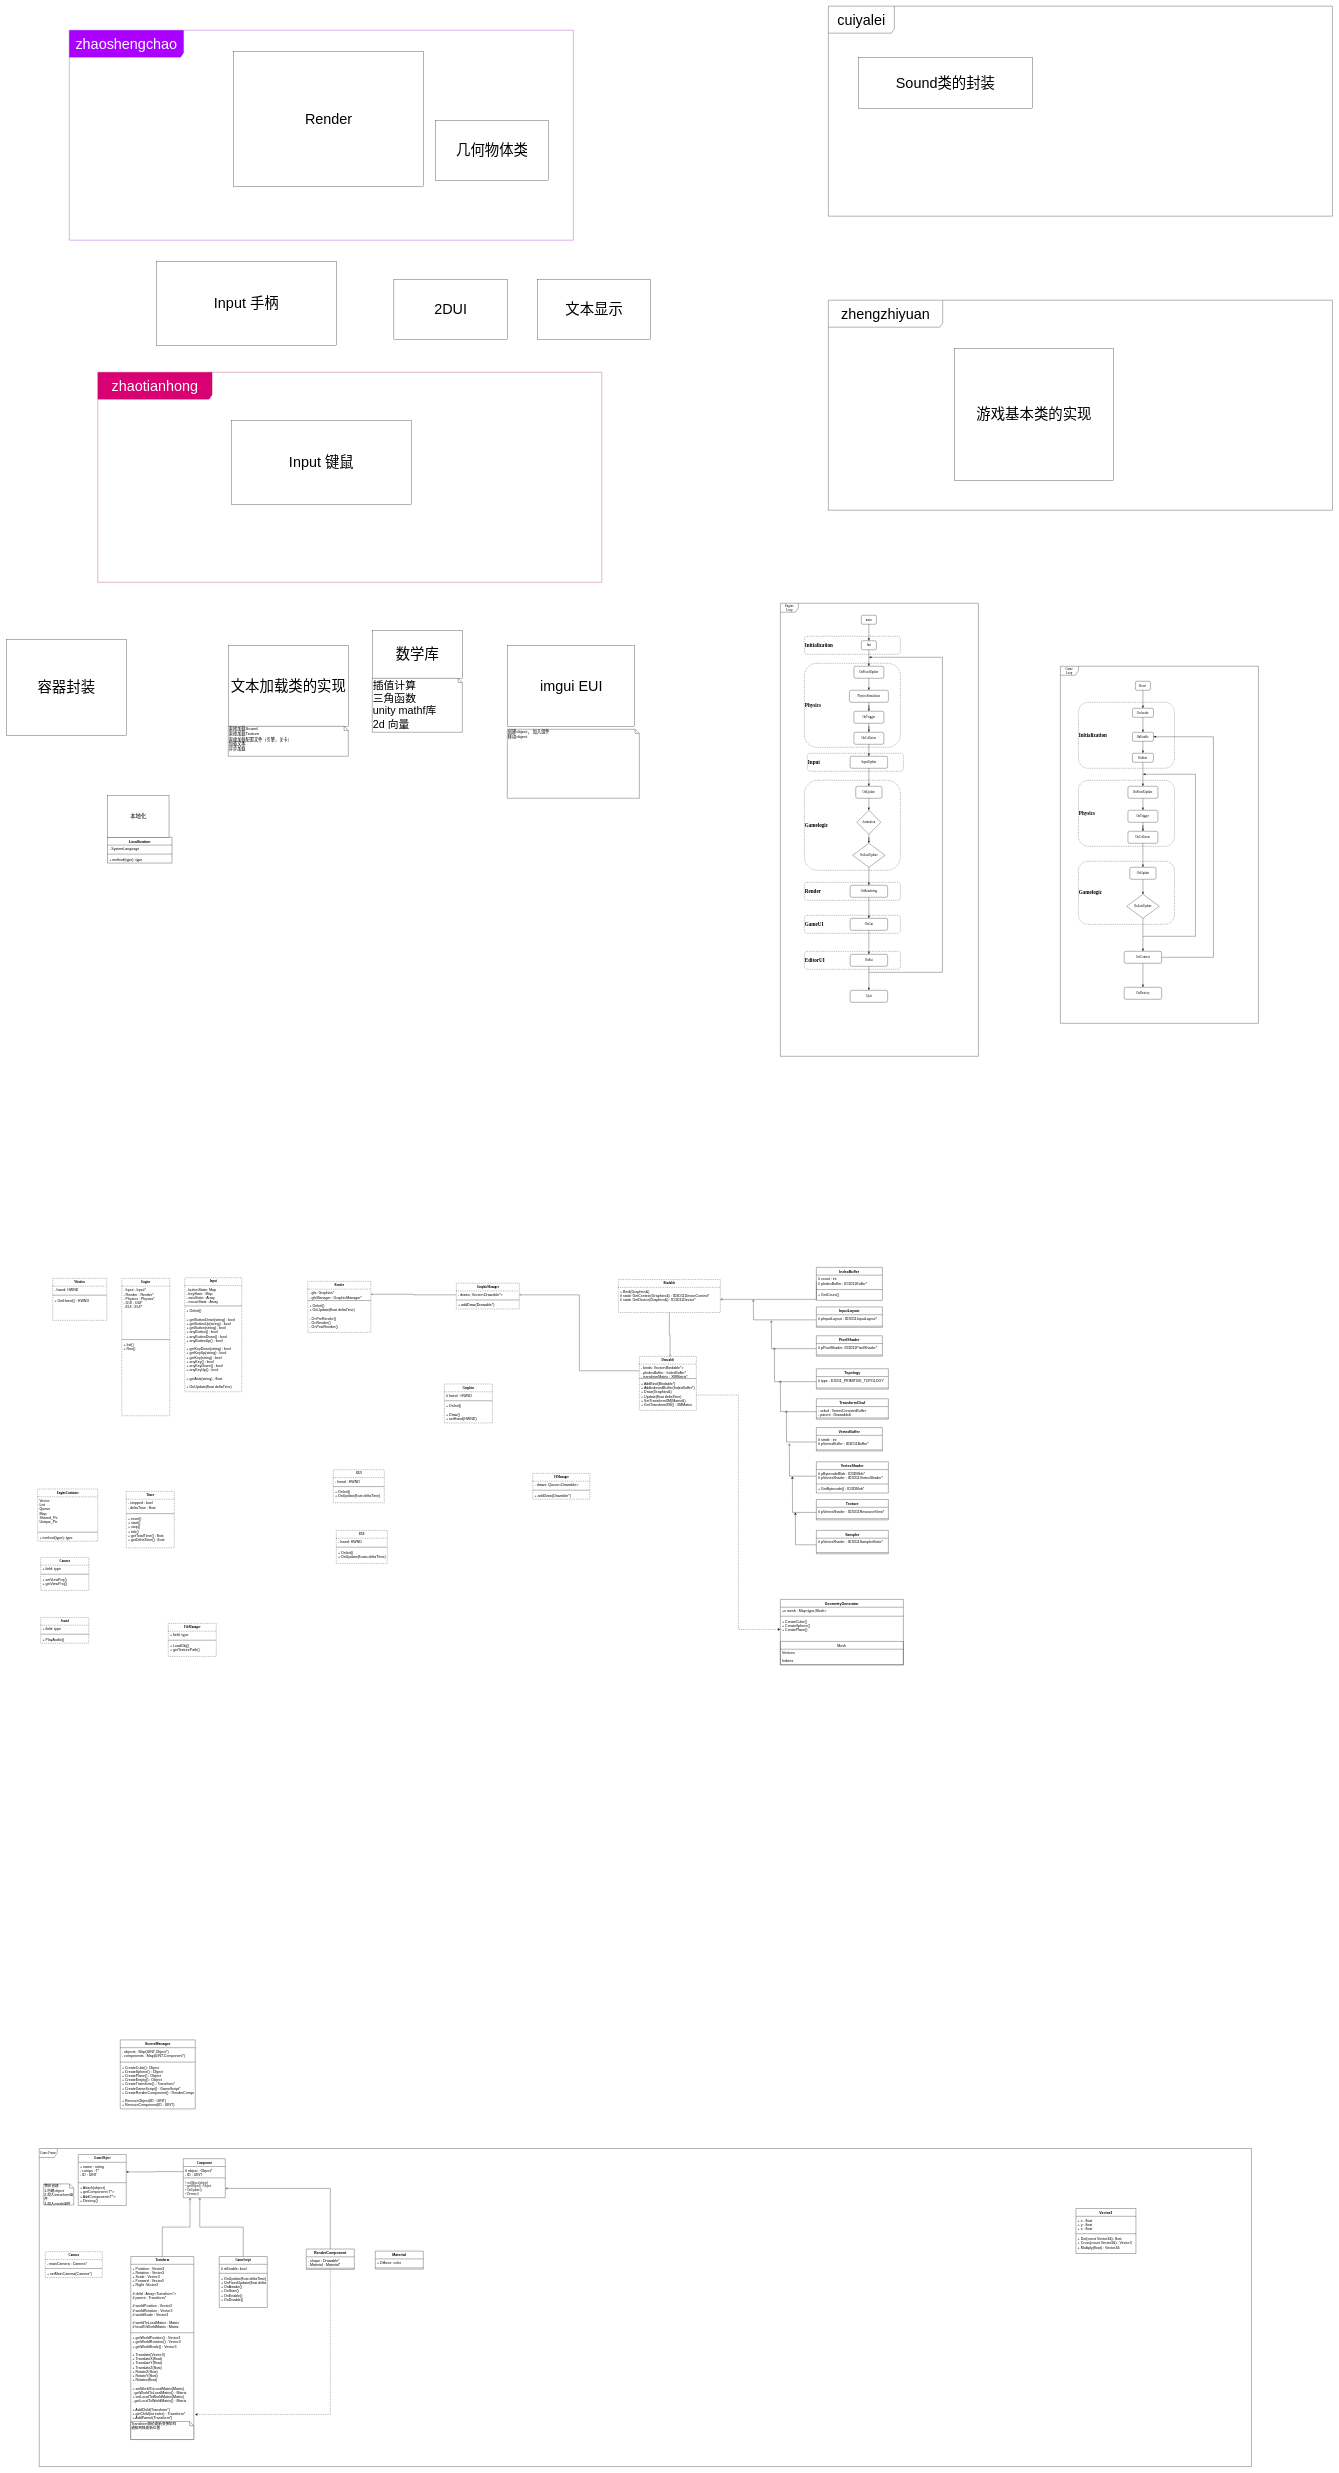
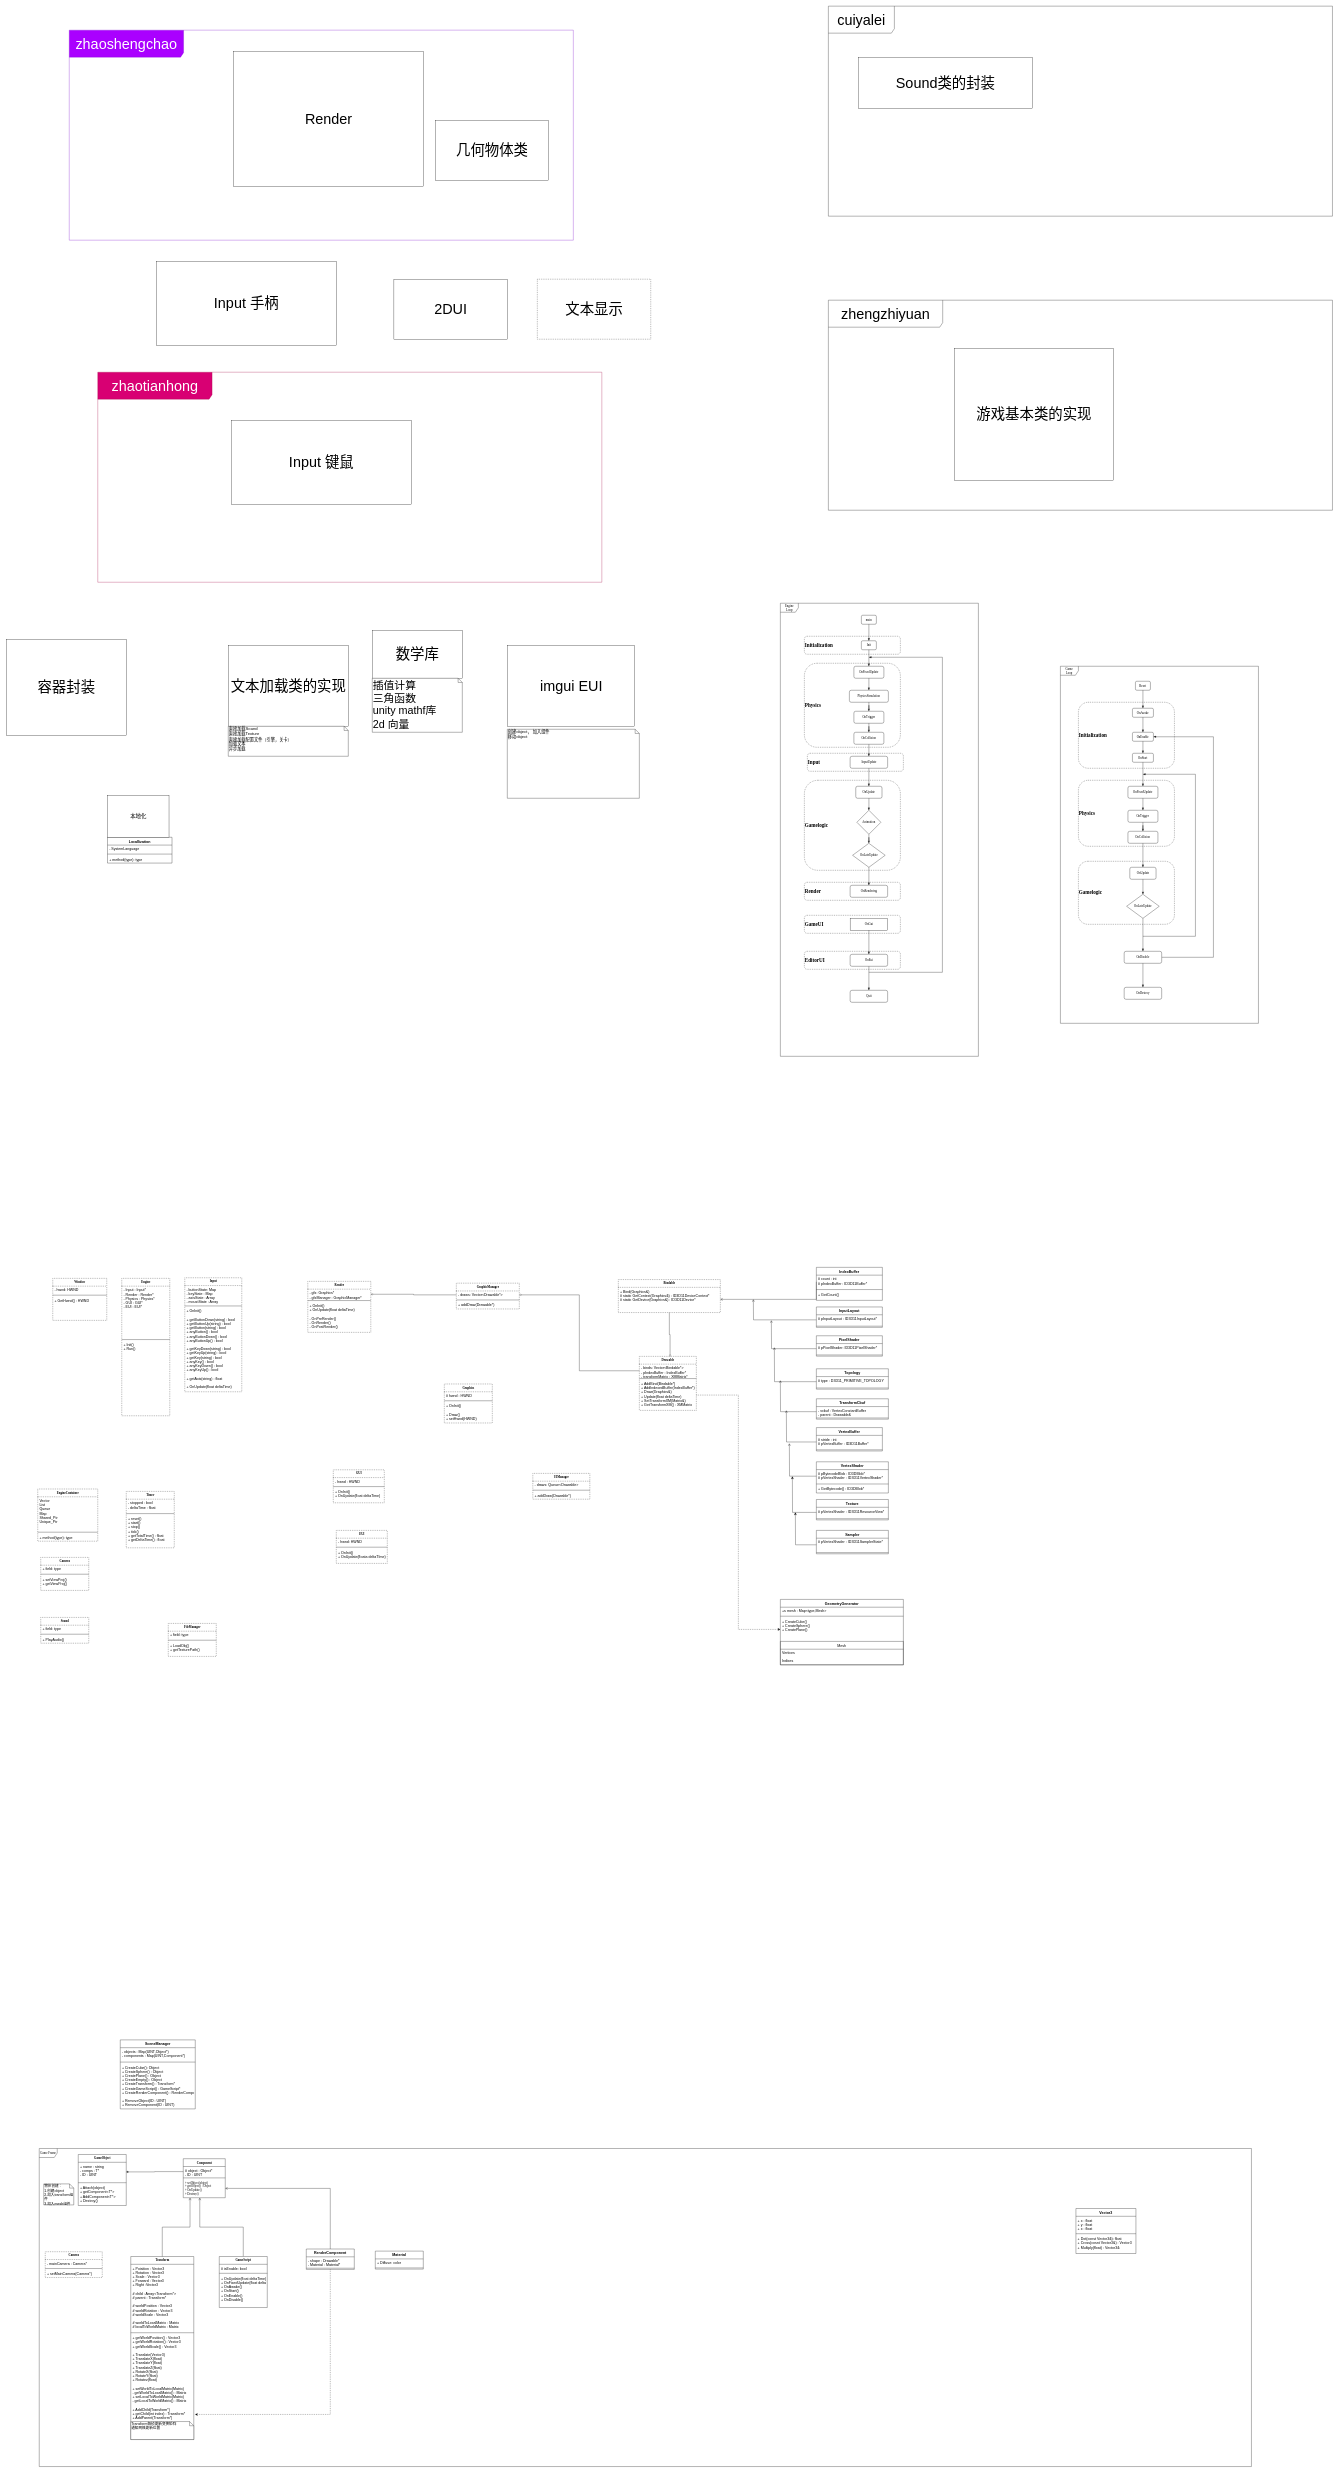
(594, 309) -> (594, 309)
(869, 915) -> none
(869, 924) -> (869, 924)
(1143, 957) -> (1143, 957)
